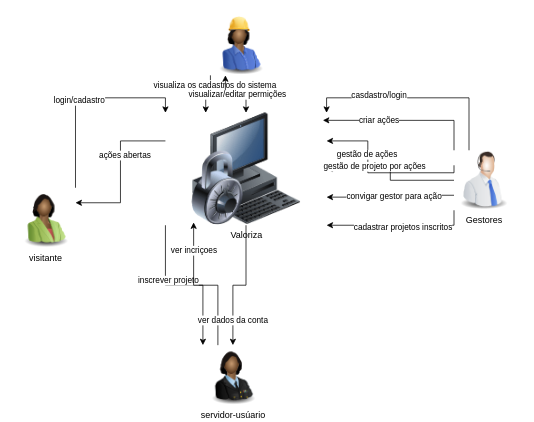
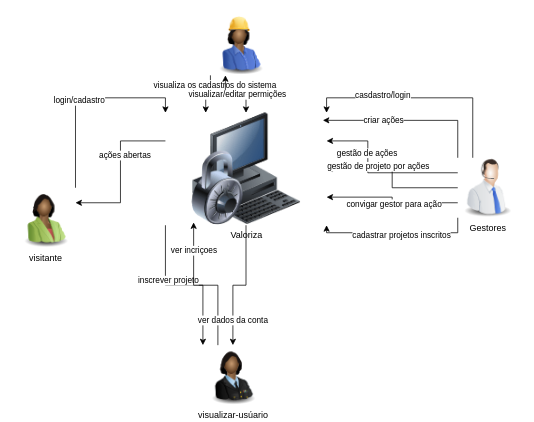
(484, 180) -> (488, 188)
(233, 416) -> (233, 416)
